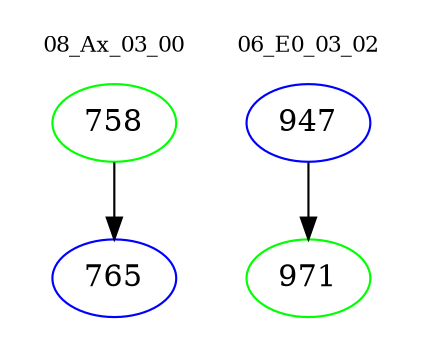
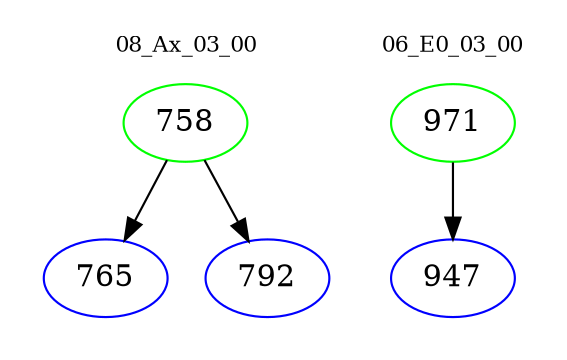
(308, 46) -> (453, 46)
(308, 190) -> (453, 190)
none -> (267, 278)
